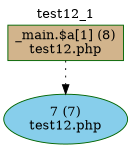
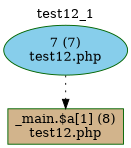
(66, 73) -> (66, 87)
